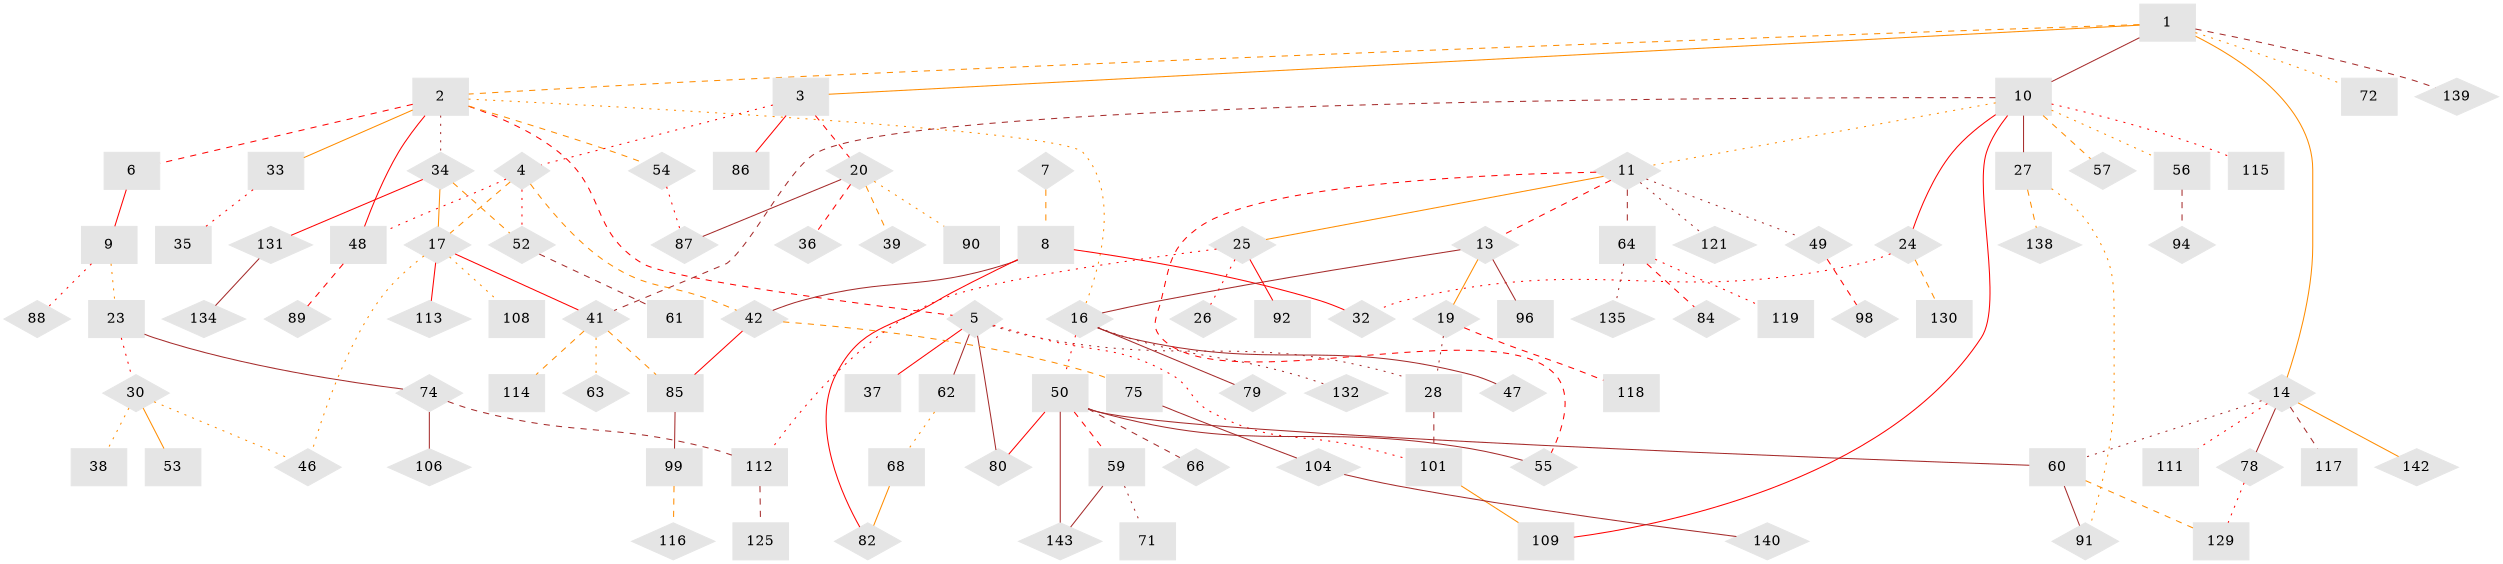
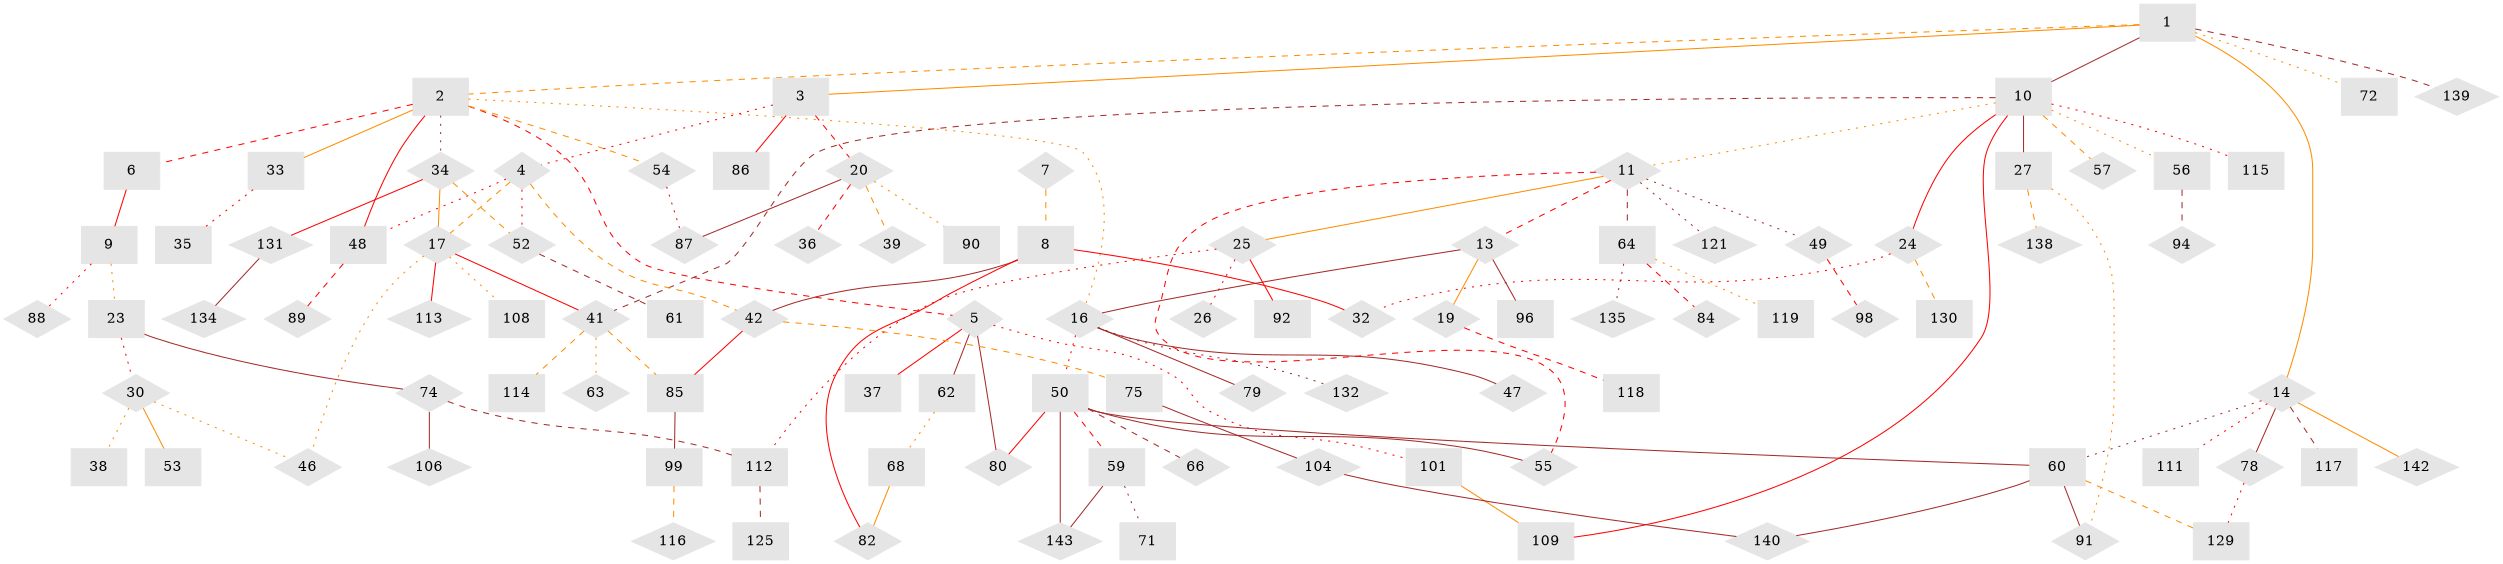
(1719, 288) -> (1719, 288)
(1434, 393) -> none
none -> (1914, 512)
